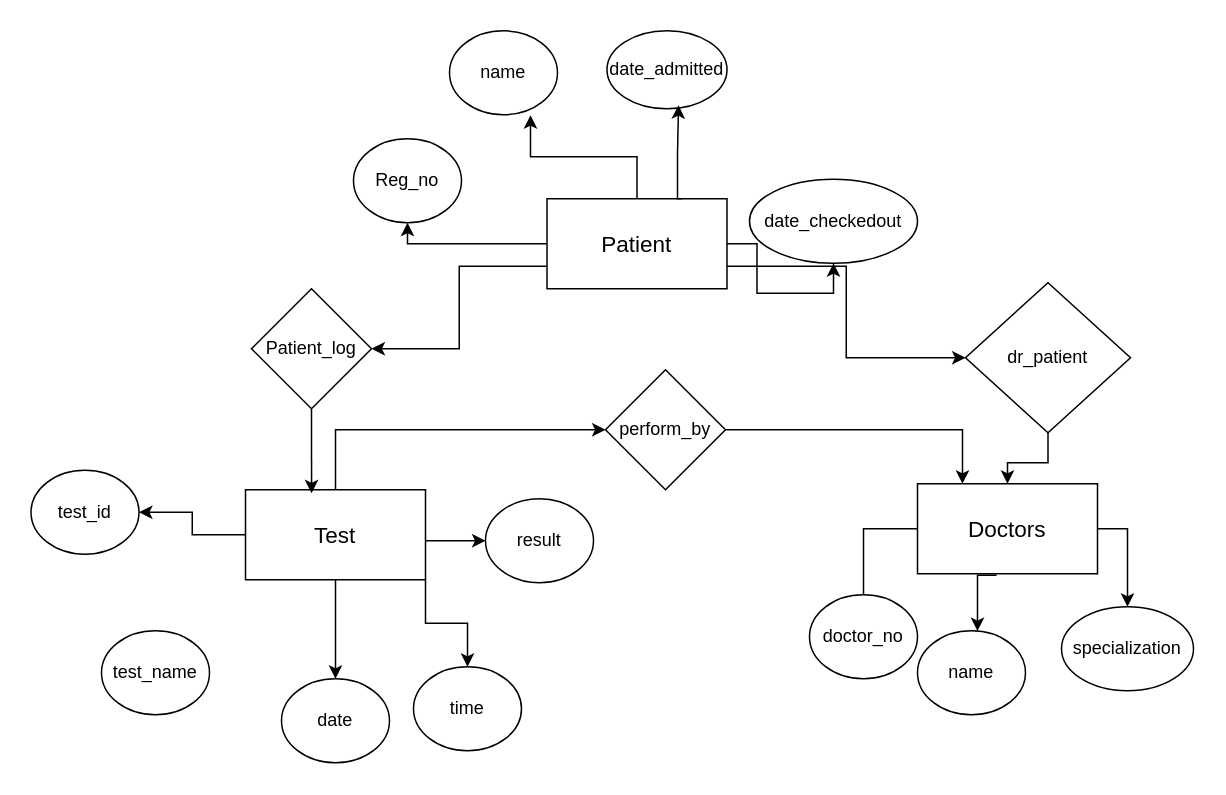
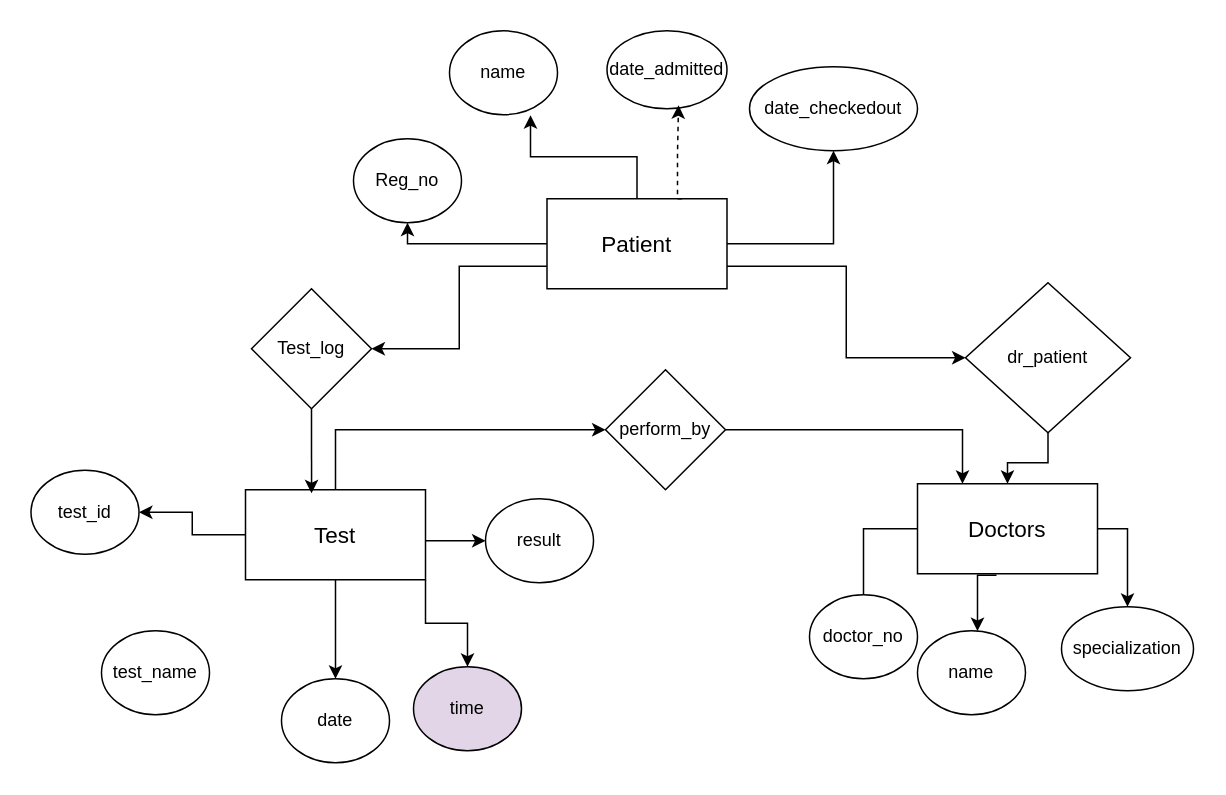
(677, 158) -> (677, 158)
(833, 221) -> (833, 109)
(311, 349) -> (311, 349)
(467, 709) -> (467, 709)
